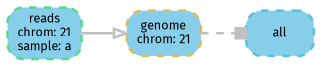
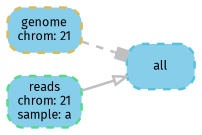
(98, 33) -> (98, 86)
